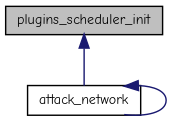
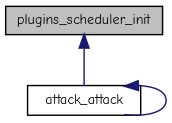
(84, 100) -> (84, 100)
